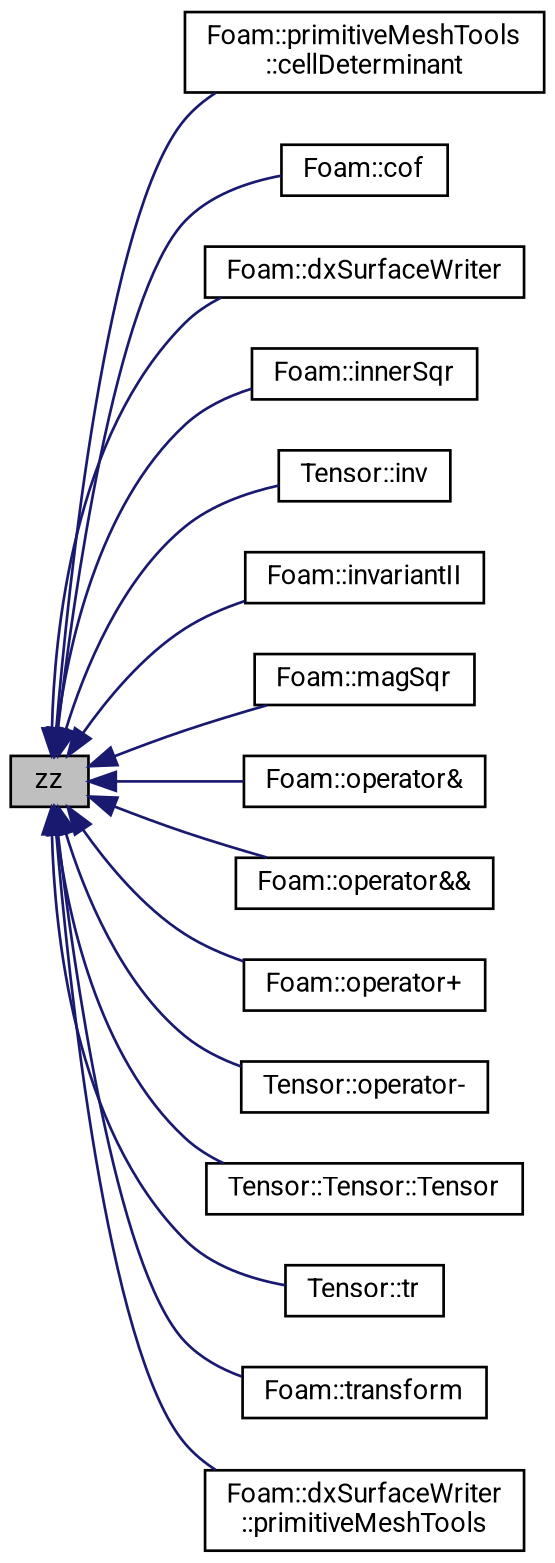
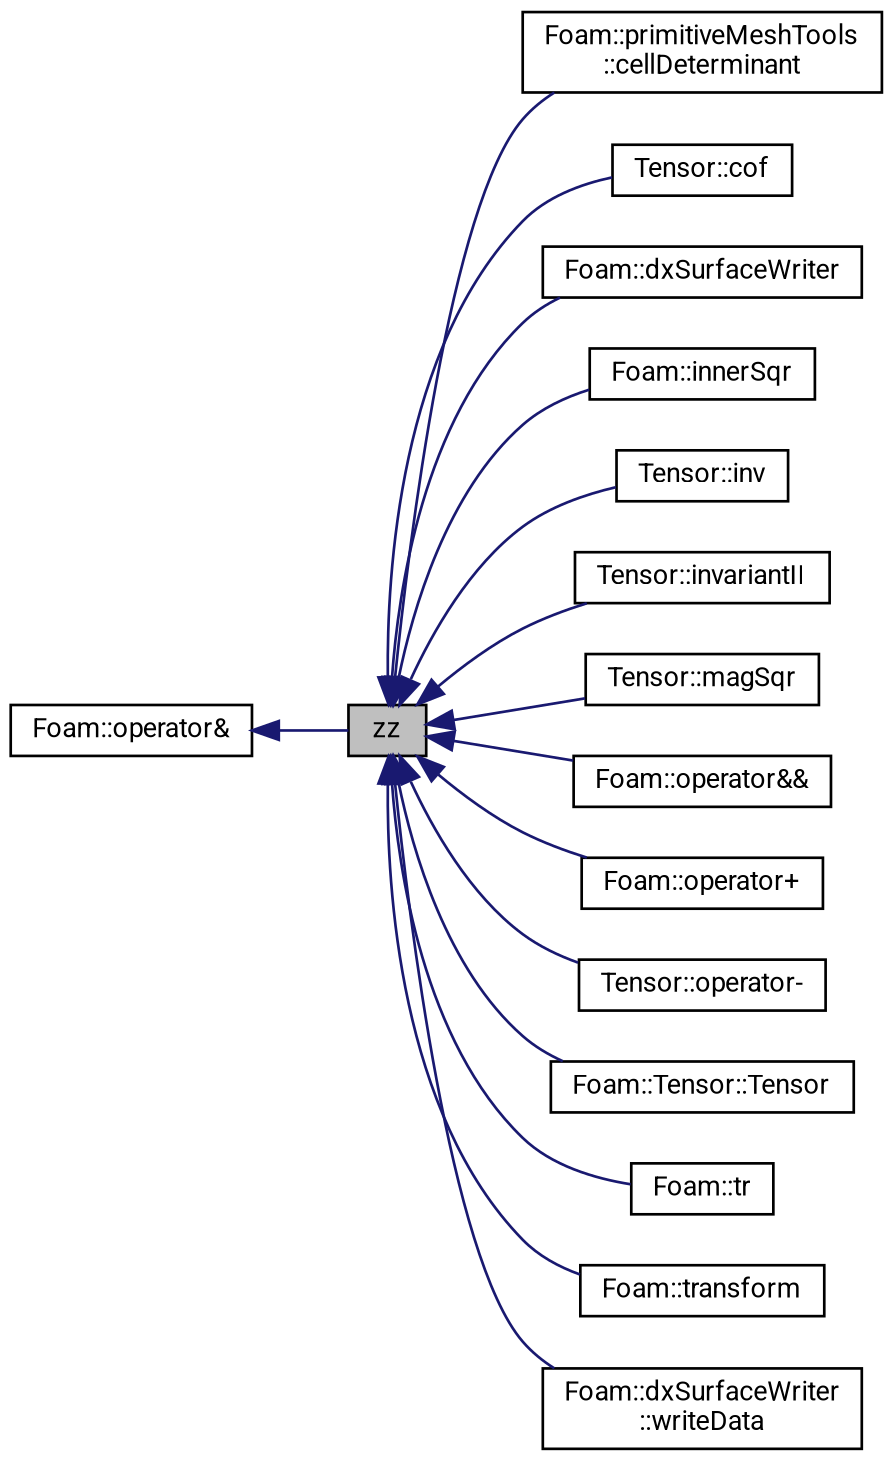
(365, 170) -> (702, 170)
(365, 578) -> (702, 578)
(365, 680) -> (702, 680)
(180, 781) -> (314, 730)
(365, 1189) -> (702, 1087)
(365, 1291) -> (702, 1189)
(365, 1510) -> (702, 1409)
